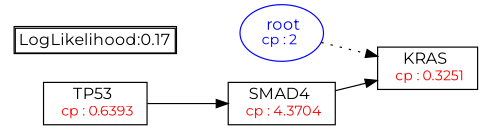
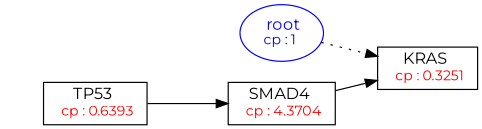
(95, 40) -> none
(282, 40) -> (282, 40)
